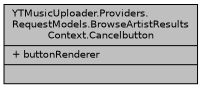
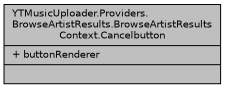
(101, 25) -> (112, 25)
